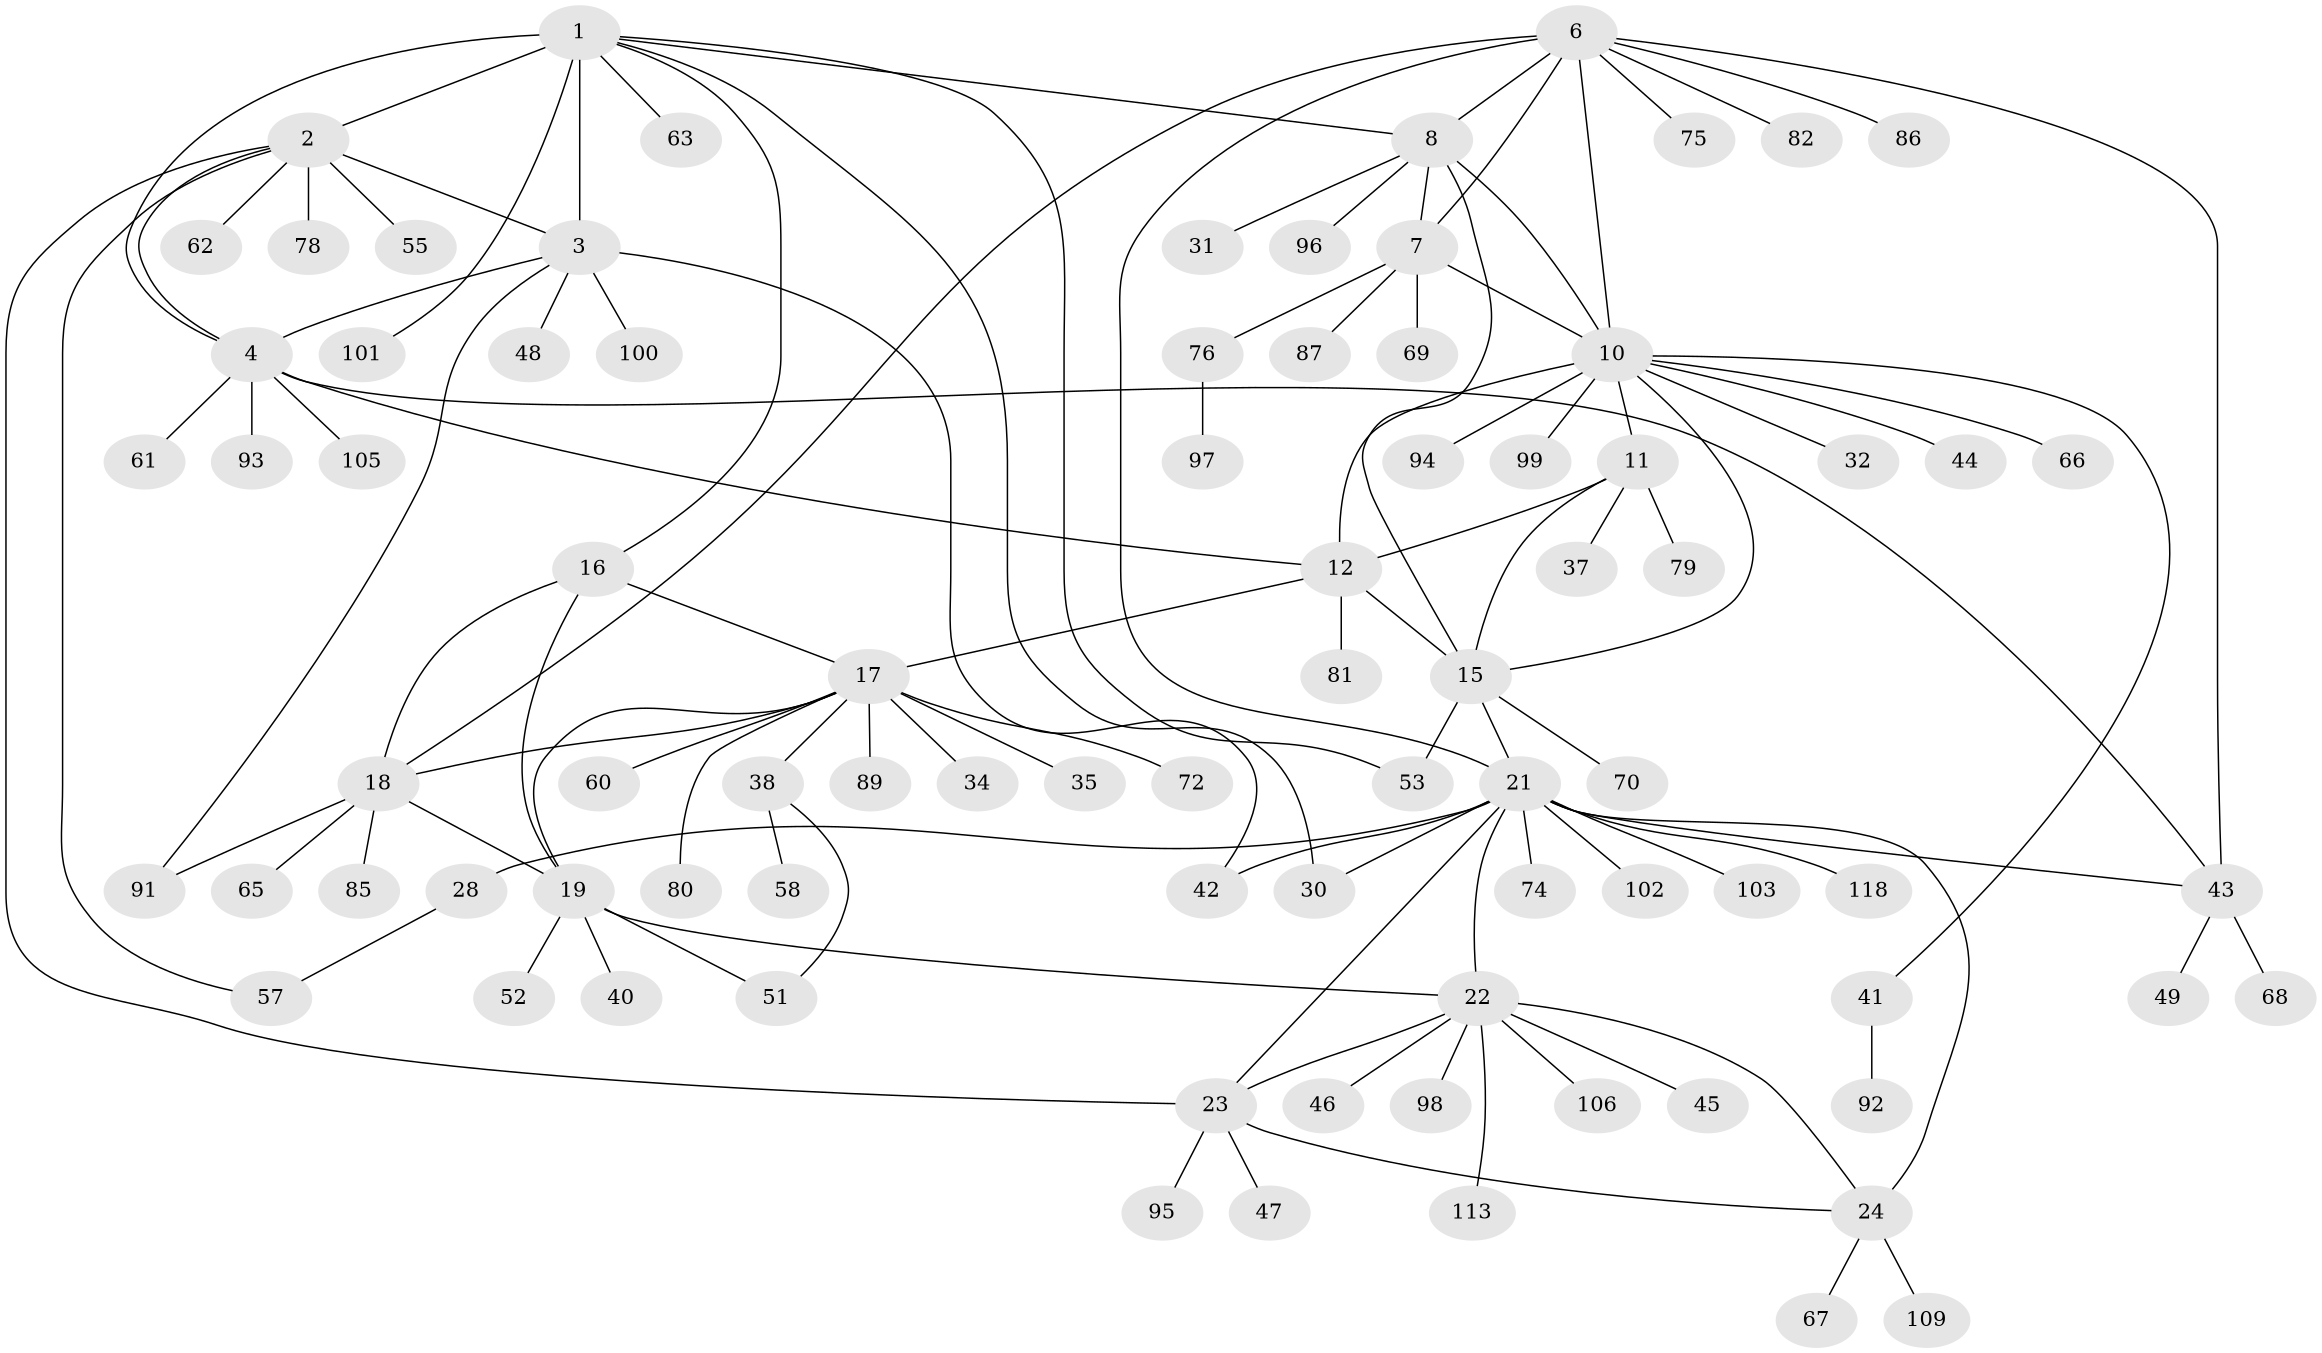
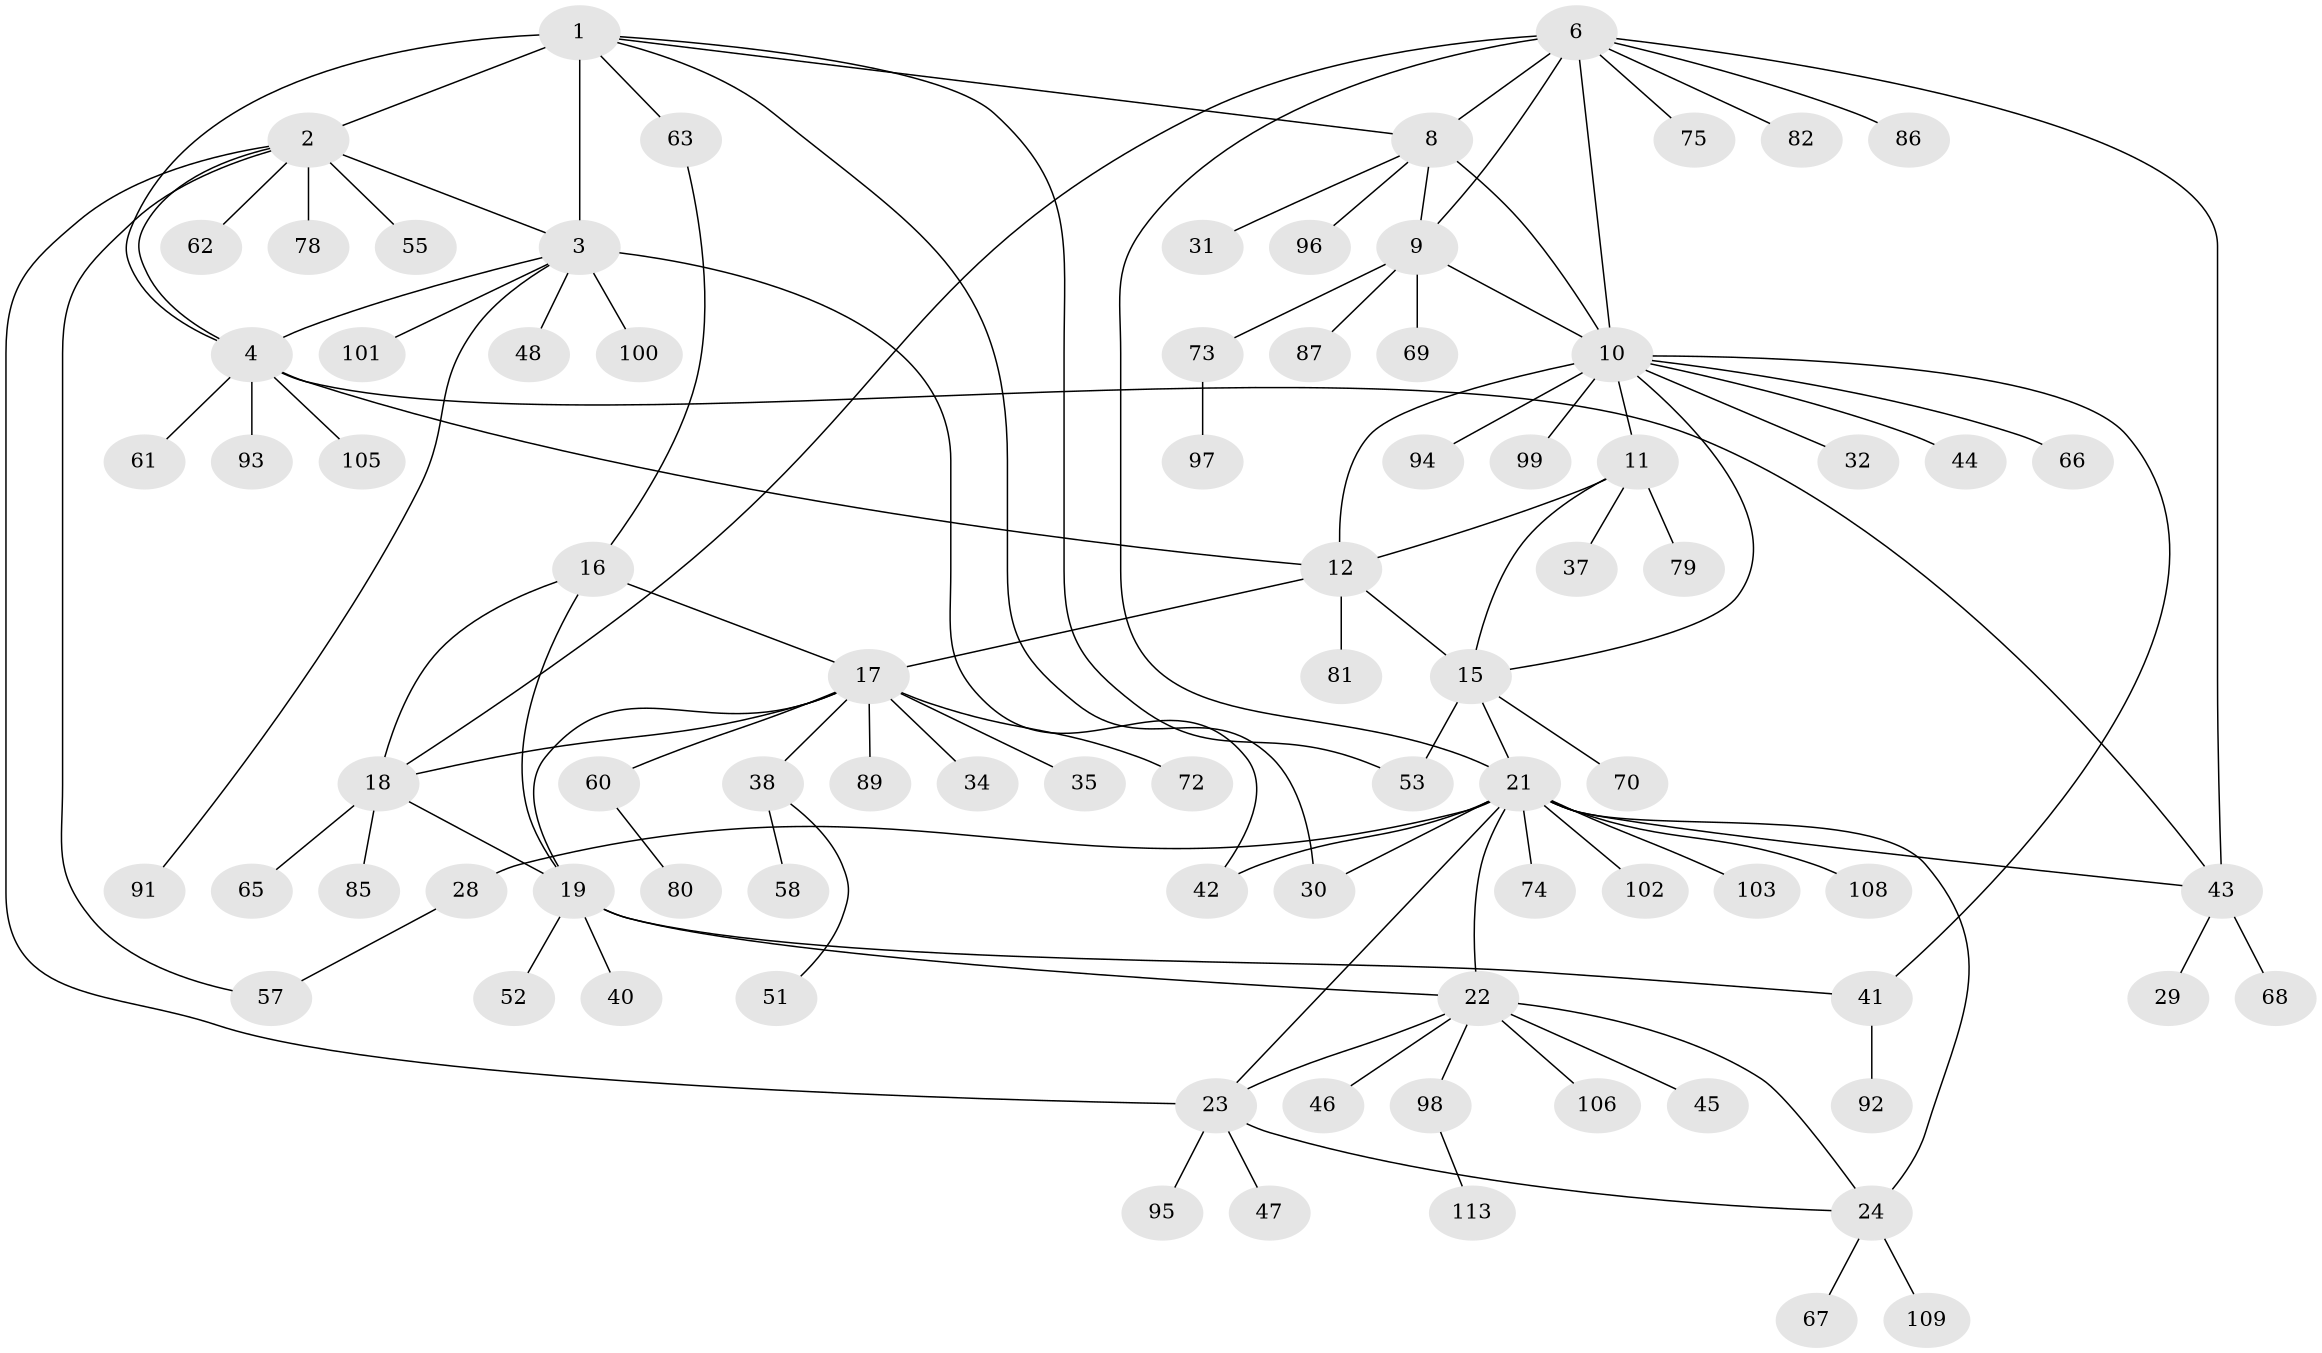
(512, 208) -> (472, 301)
(1417, 247) -> (1417, 247)
(781, 274) -> (699, 366)
(1203, 355) -> (1203, 355)
(1474, 375) -> none
(721, 748) -> (635, 832)
(260, 837) -> none
(1869, 891) -> (1869, 891)
(675, 945) -> (1216, 962)
(2168, 998) -> (2168, 998)
(1485, 1106) -> (1451, 1159)
